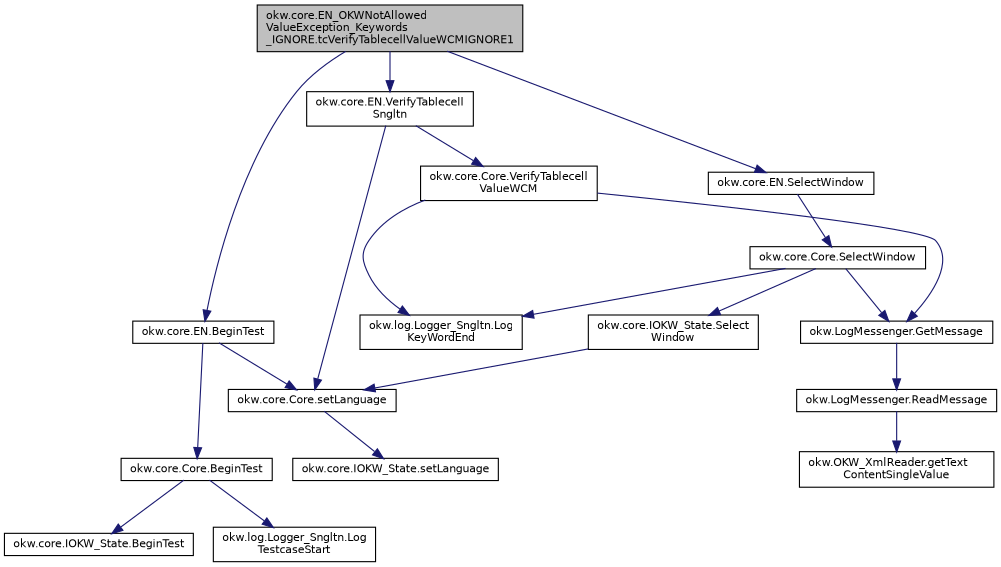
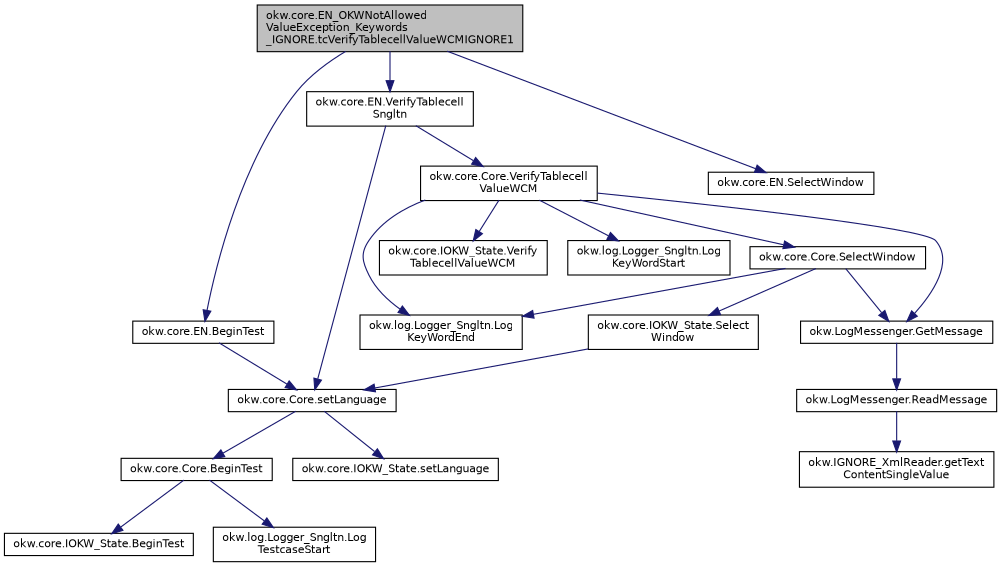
(807, 209) -> (682, 222)
none -> (463, 258)
none -> (649, 258)
(200, 395) -> (259, 432)
(897, 469) -> (897, 469)
